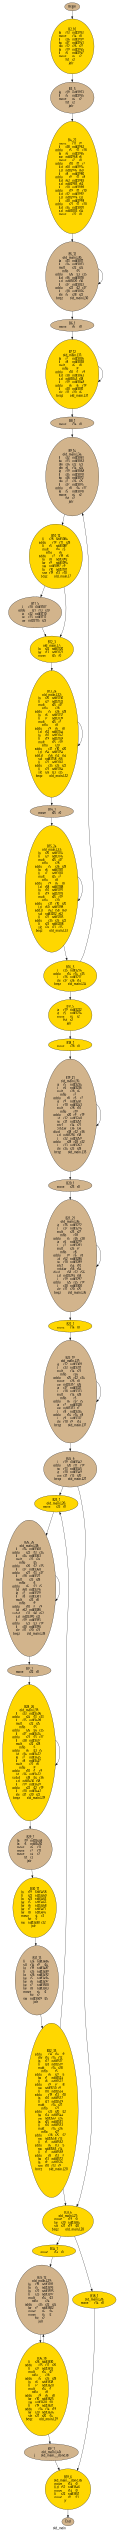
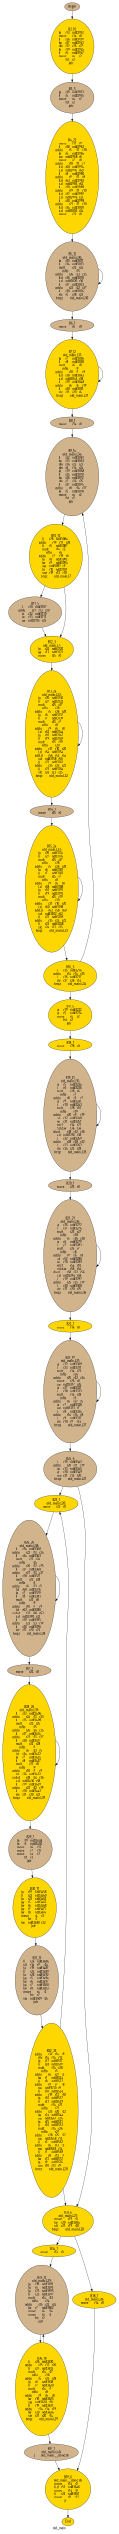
(68, 2522) -> (68, 2522)
